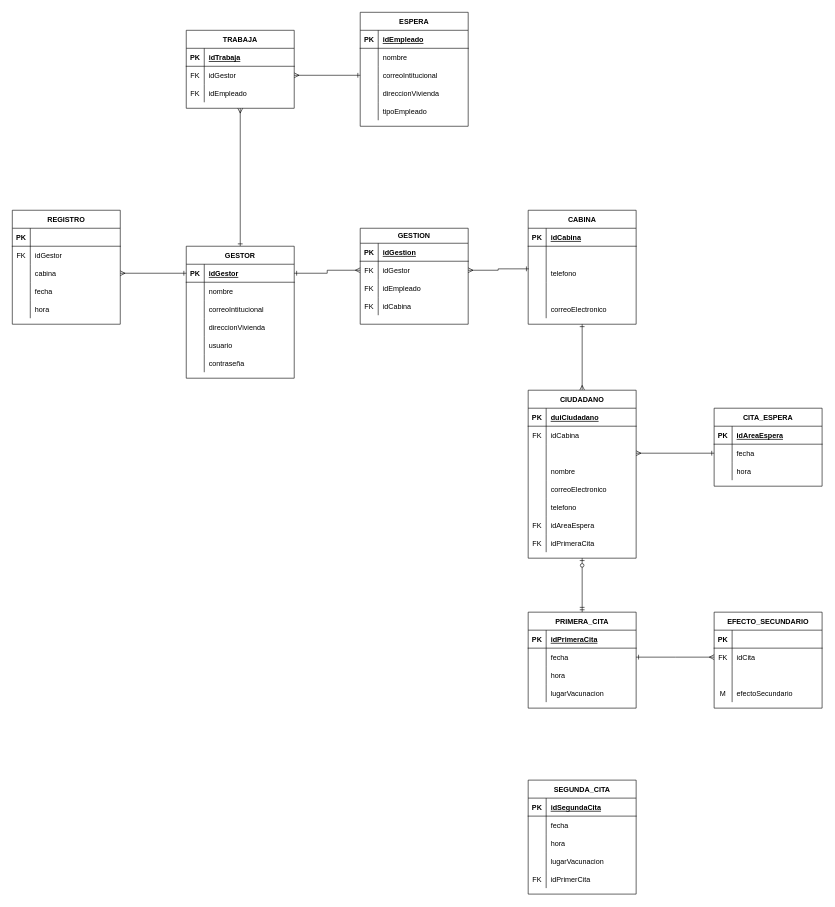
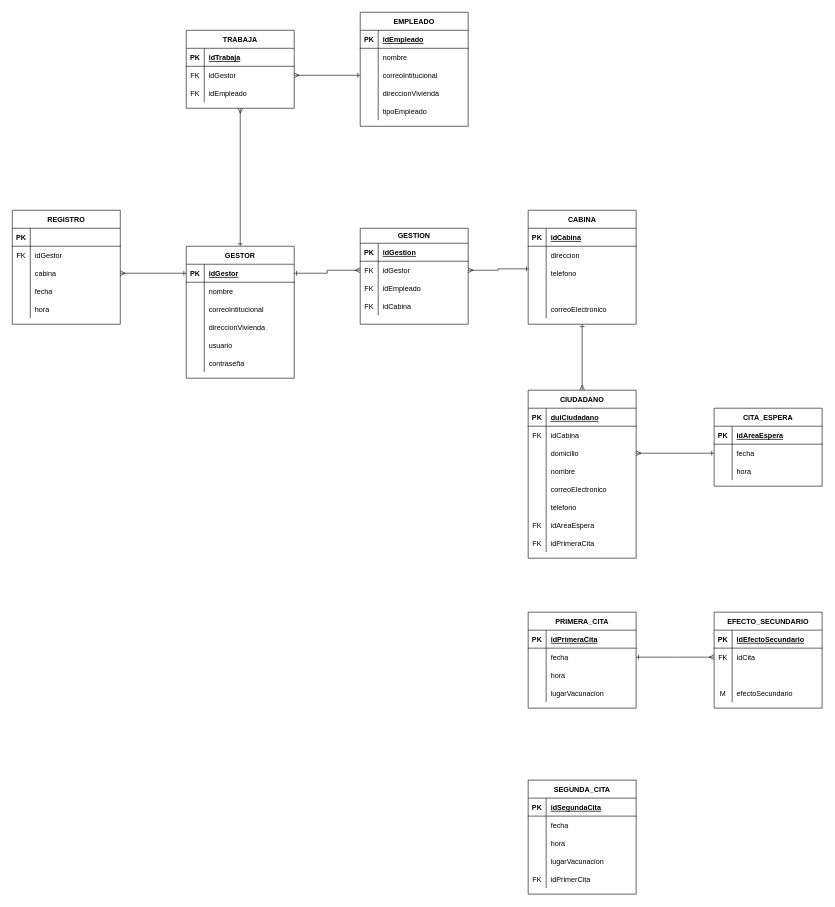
(414, 22) -> (414, 22)
none -> (591, 255)
none -> (591, 453)
(582, 586) -> none
none -> (777, 639)
